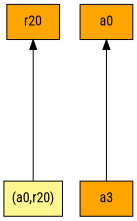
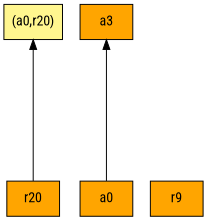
(33, 115) -> (33, 115)
(106, 115) -> (106, 115)
none -> (177, 199)
